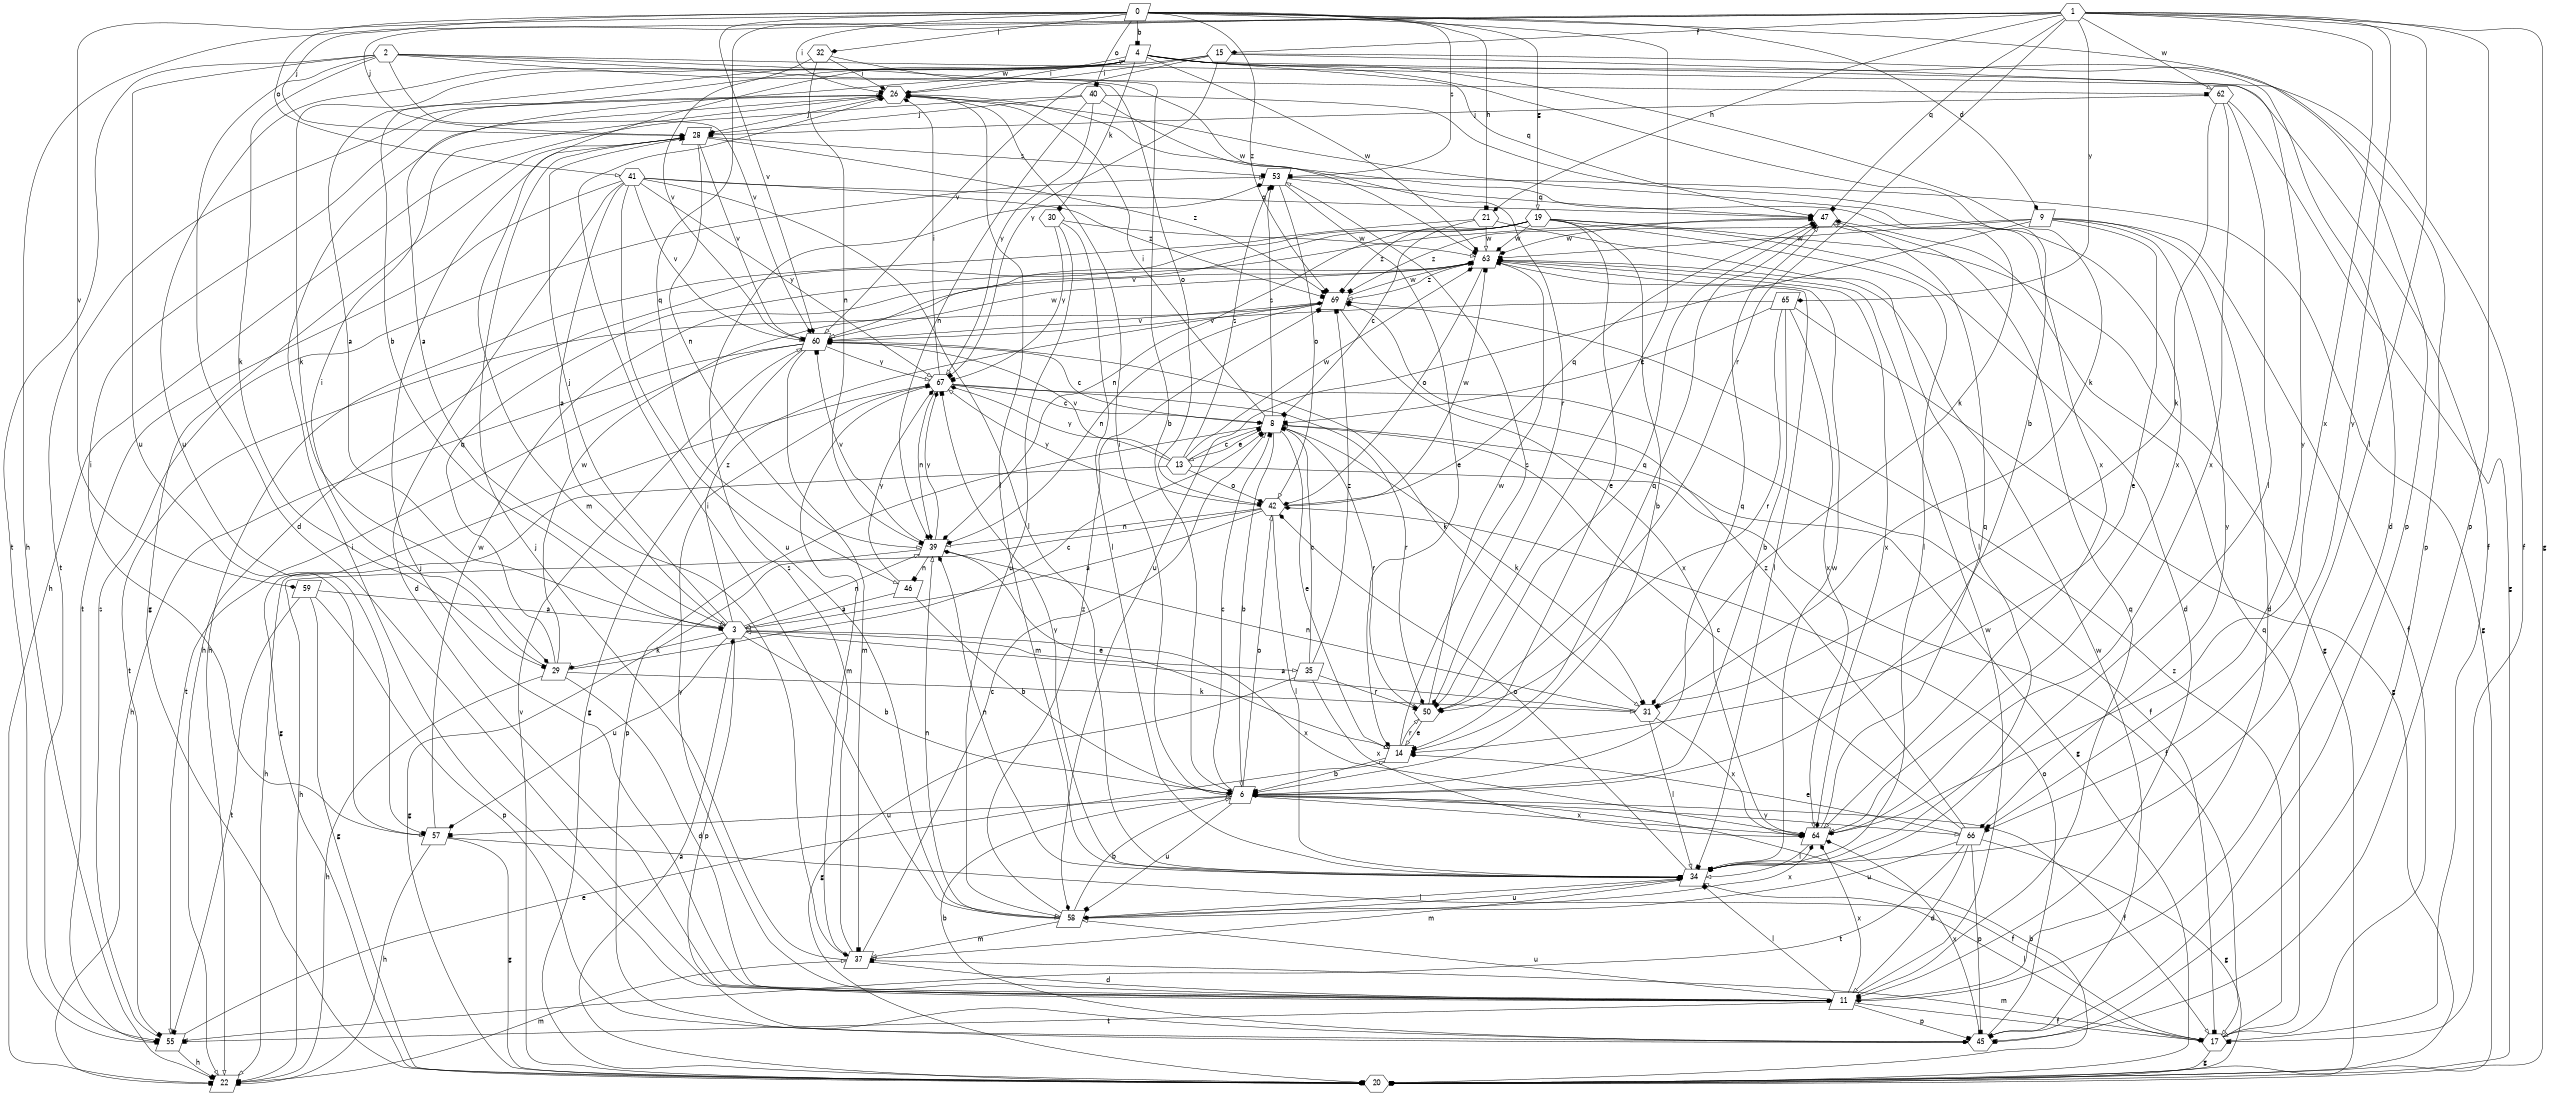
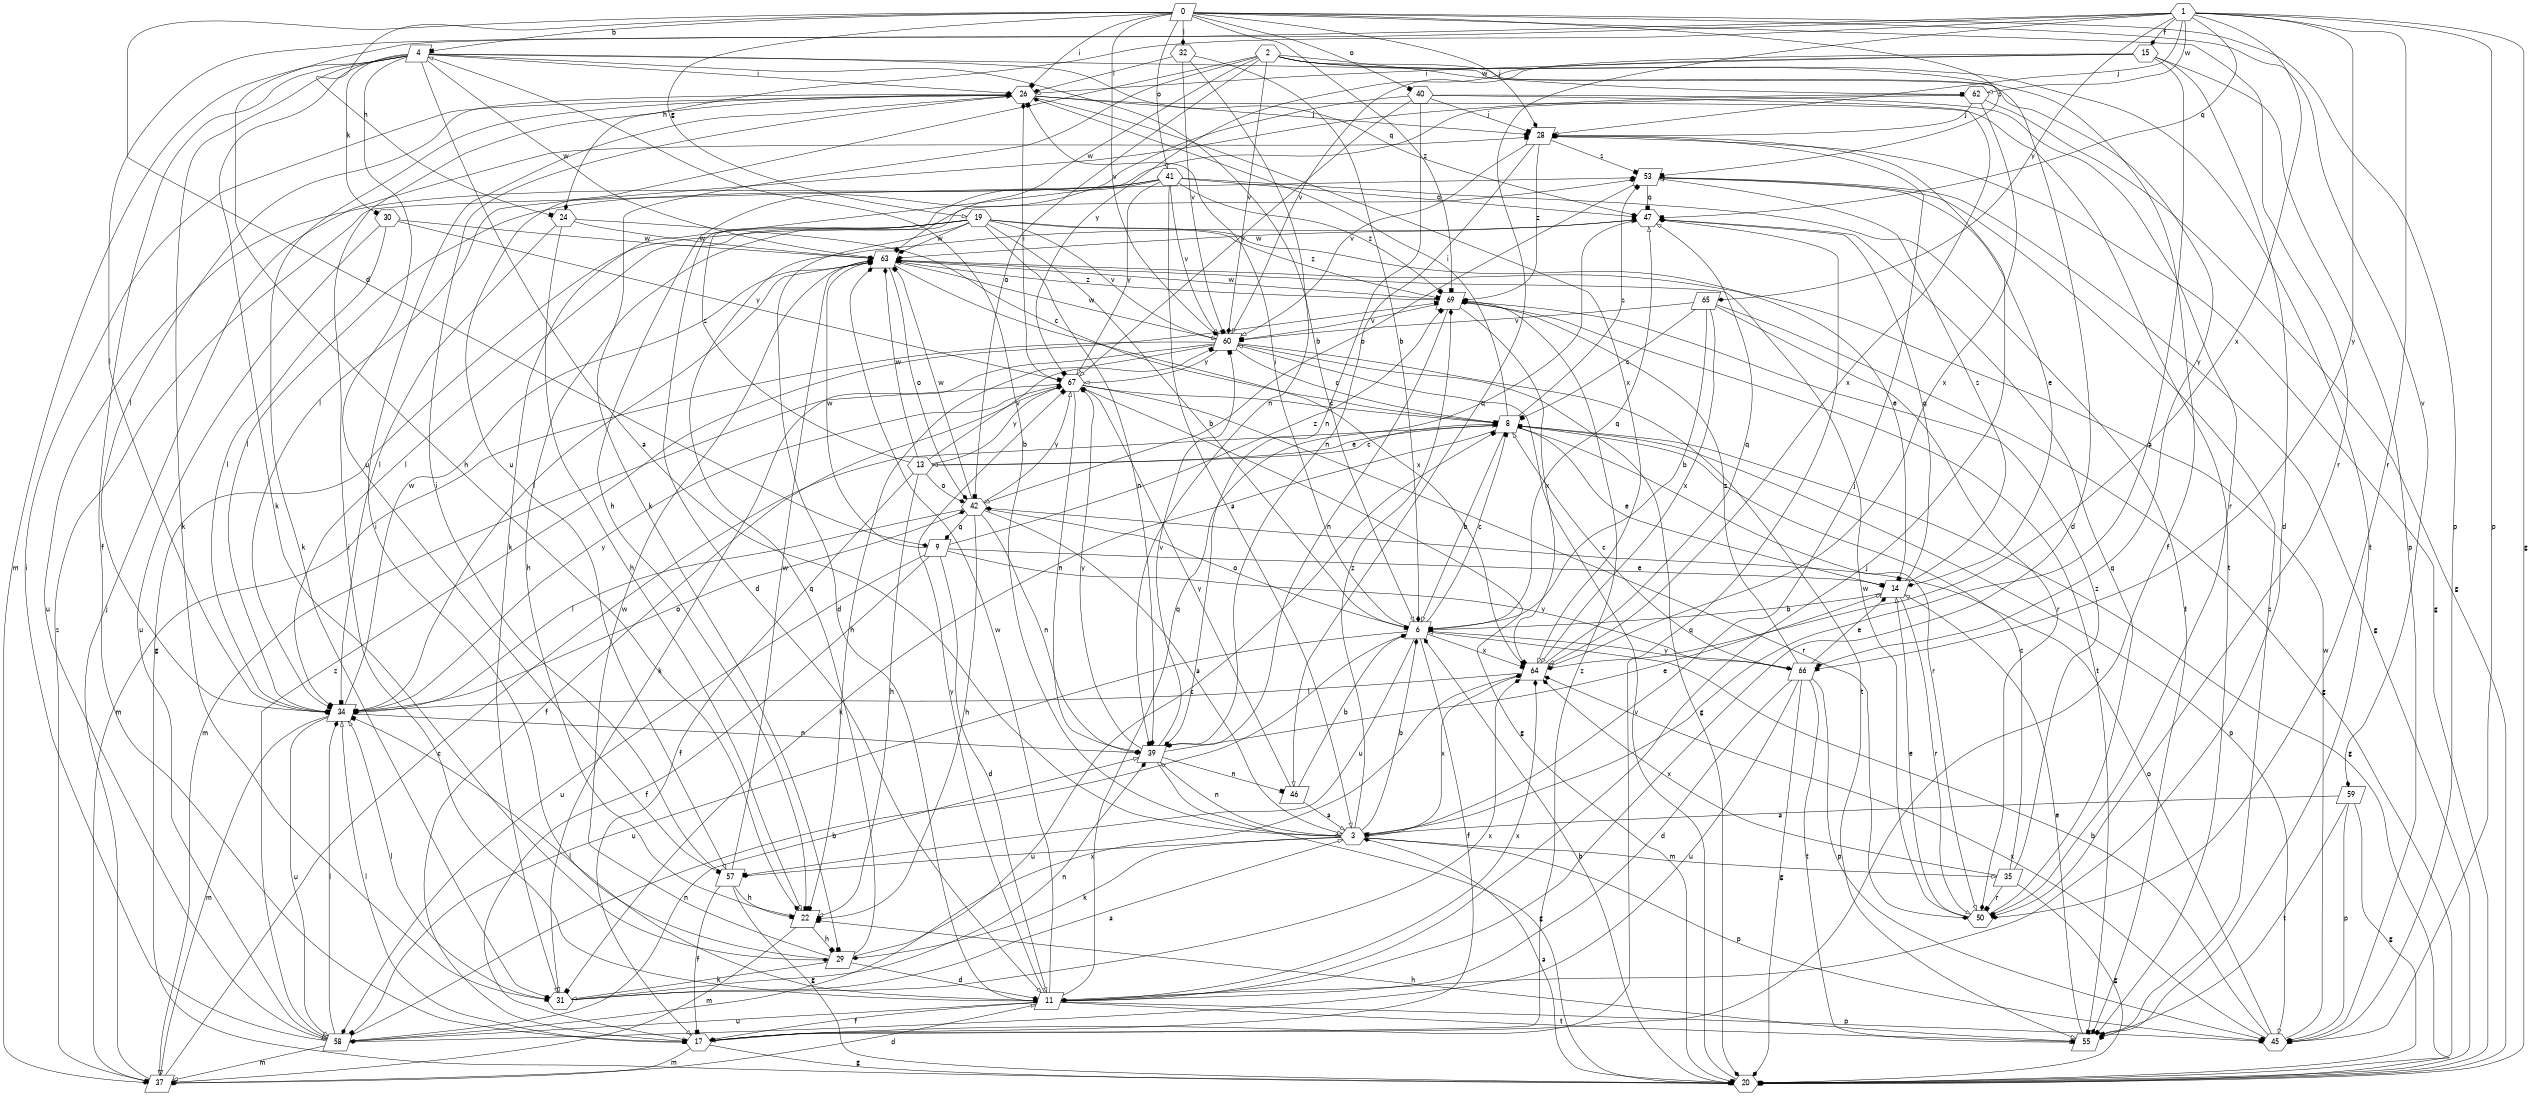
(1486, 218) -> (564, 218)
(1551, 381) -> (958, 525)
(328, 848) -> (821, 938)
